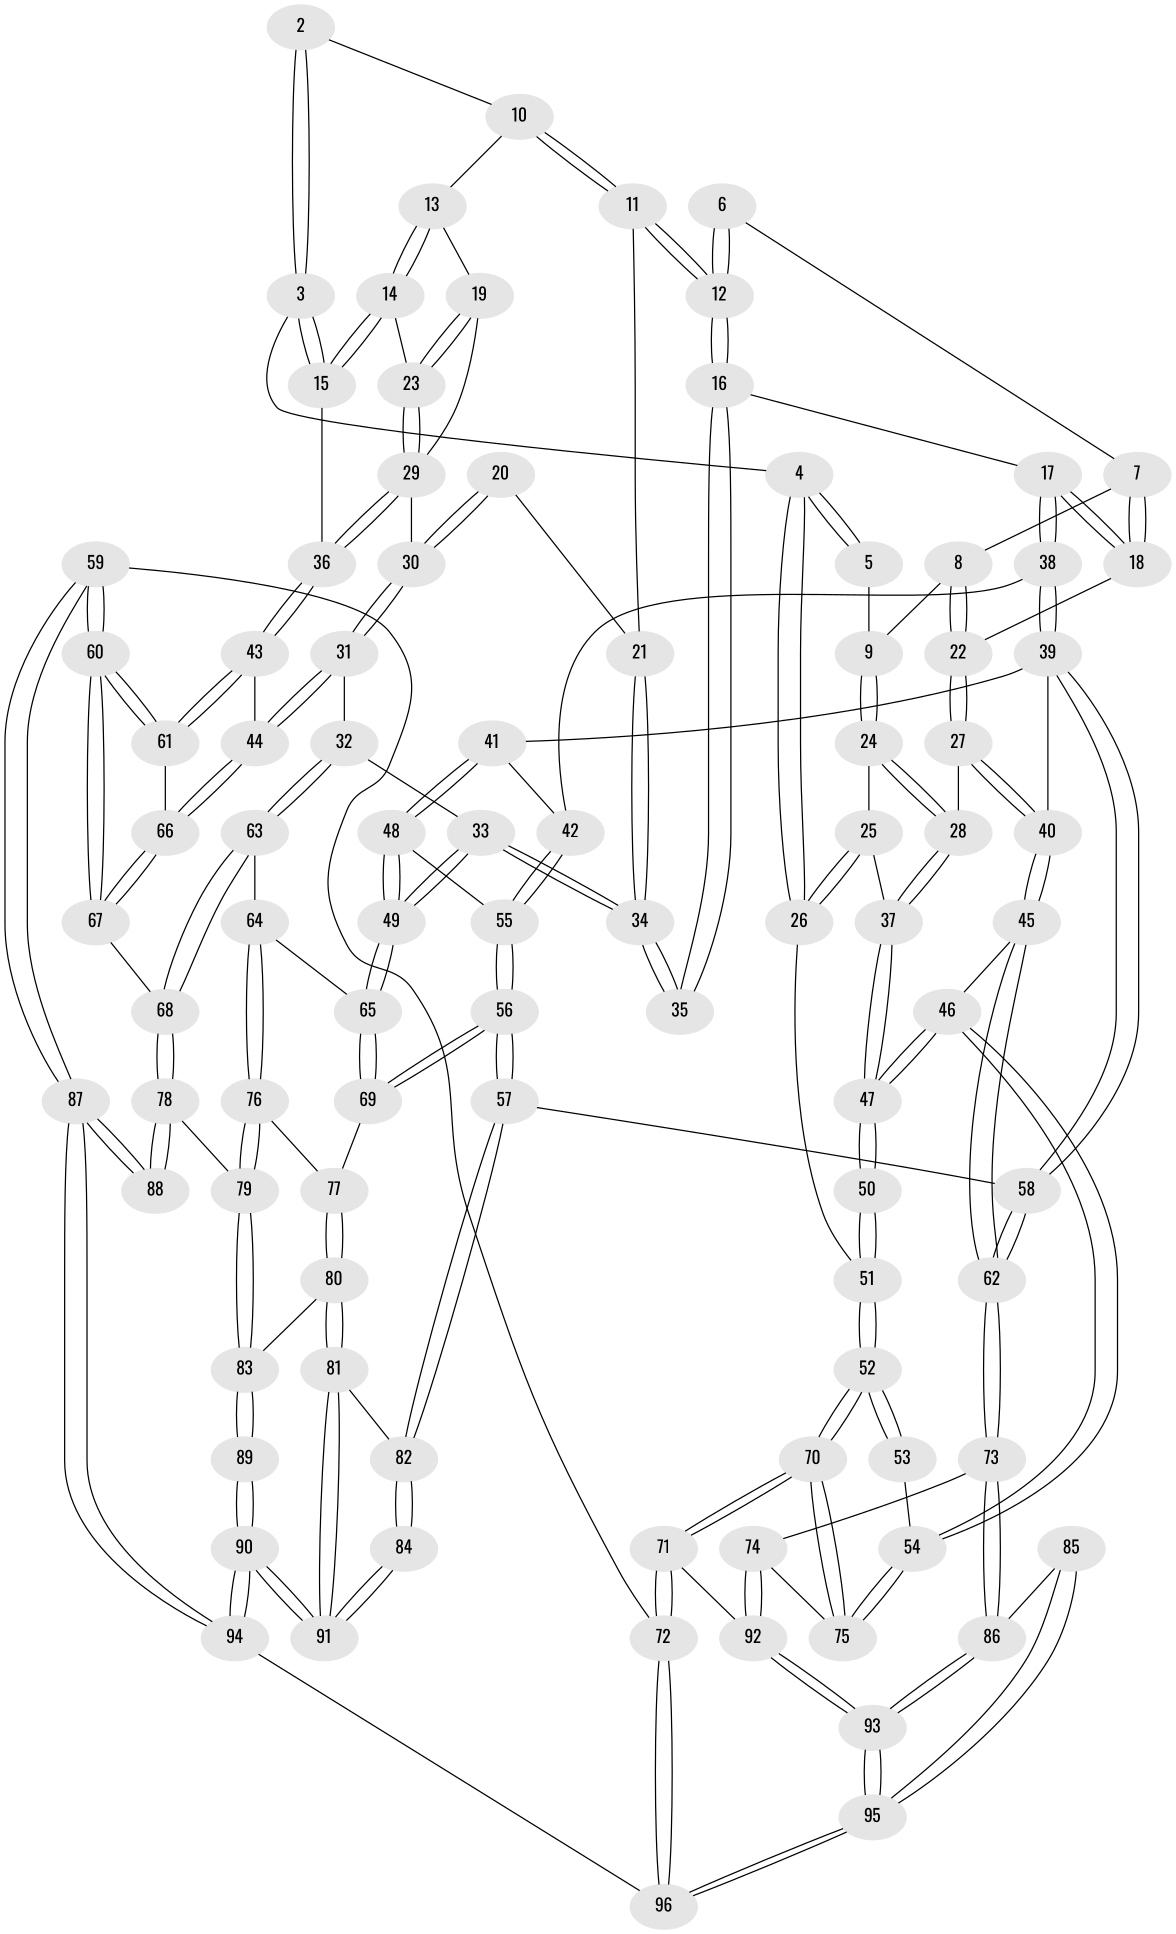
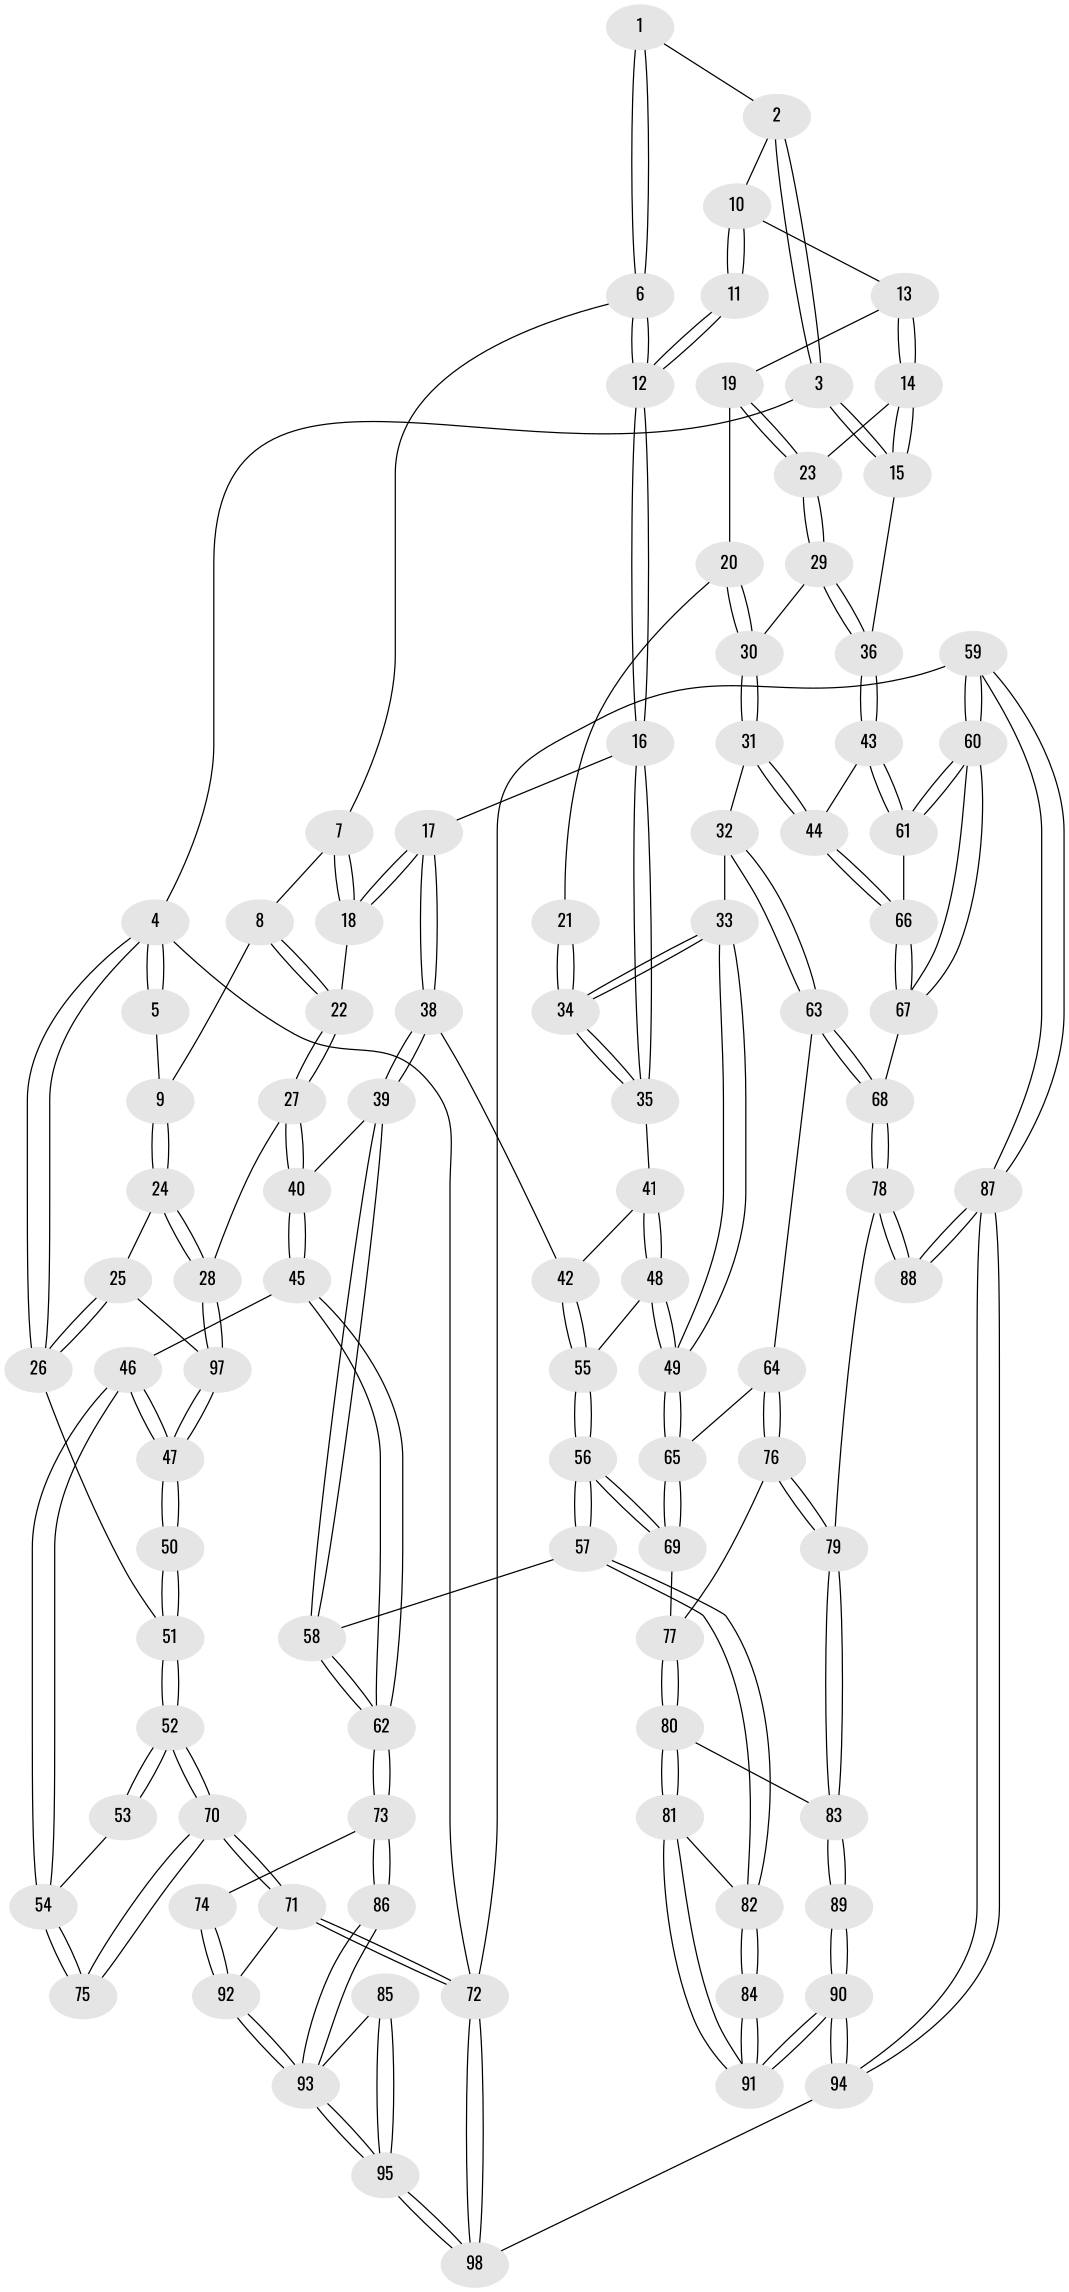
none -> (640, 27)
(463, 390) -> (730, 475)
(635, 430) -> none
(789, 720) -> (648, 1146)
(889, 922) -> (218, 1370)
none -> (450, 1376)
(798, 1593) -> none
(1032, 1594) -> (346, 2041)
(664, 1907) -> (475, 2265)
